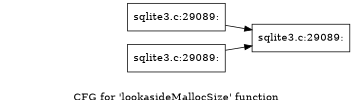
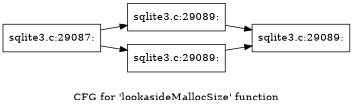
none -> (52, 38)
